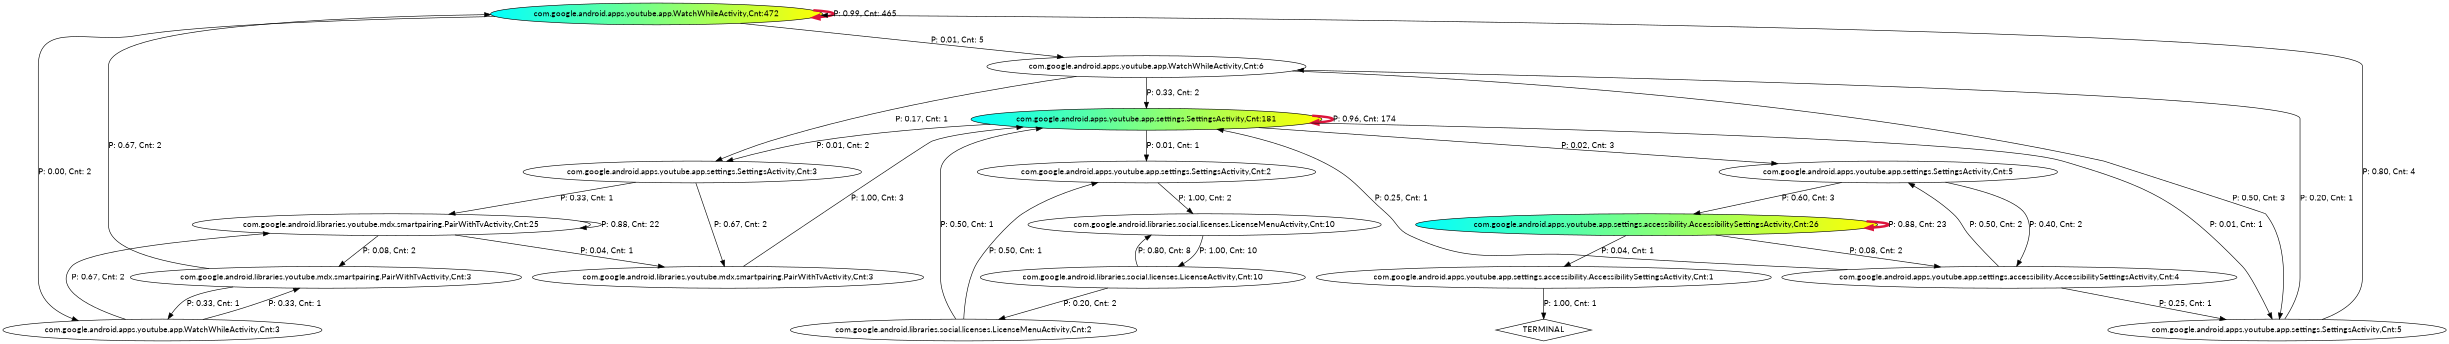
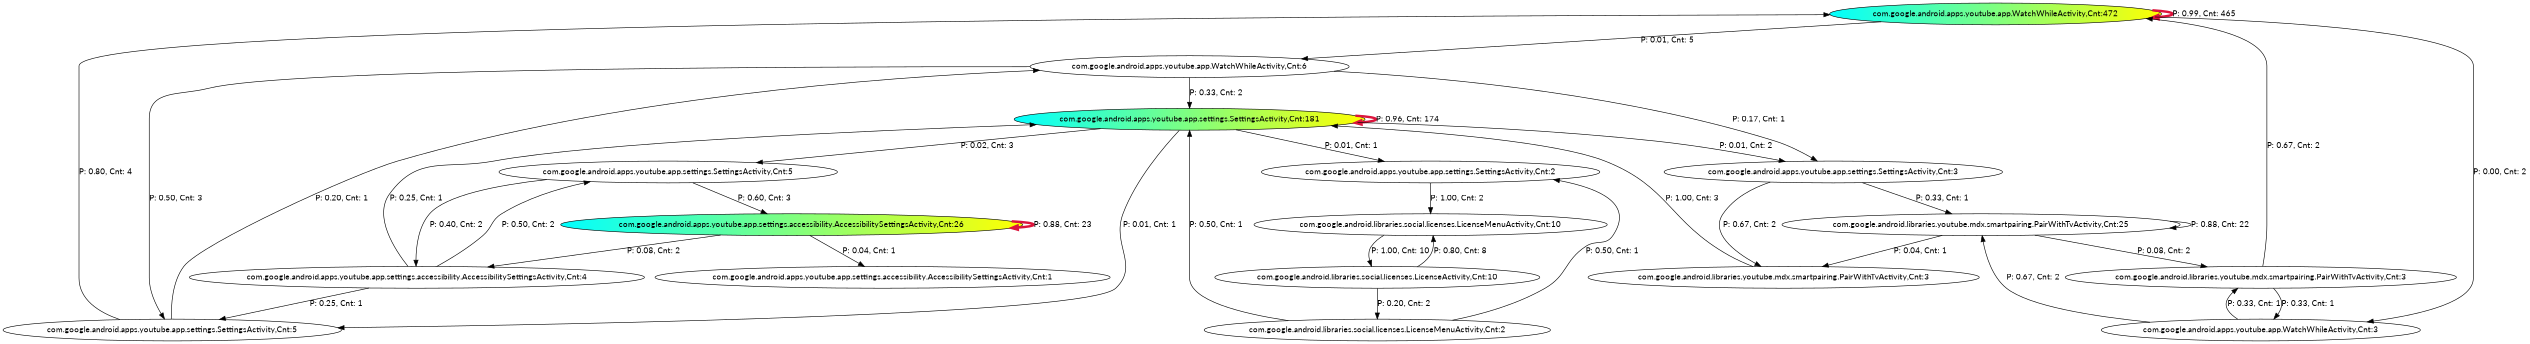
(1544, 330) -> none
